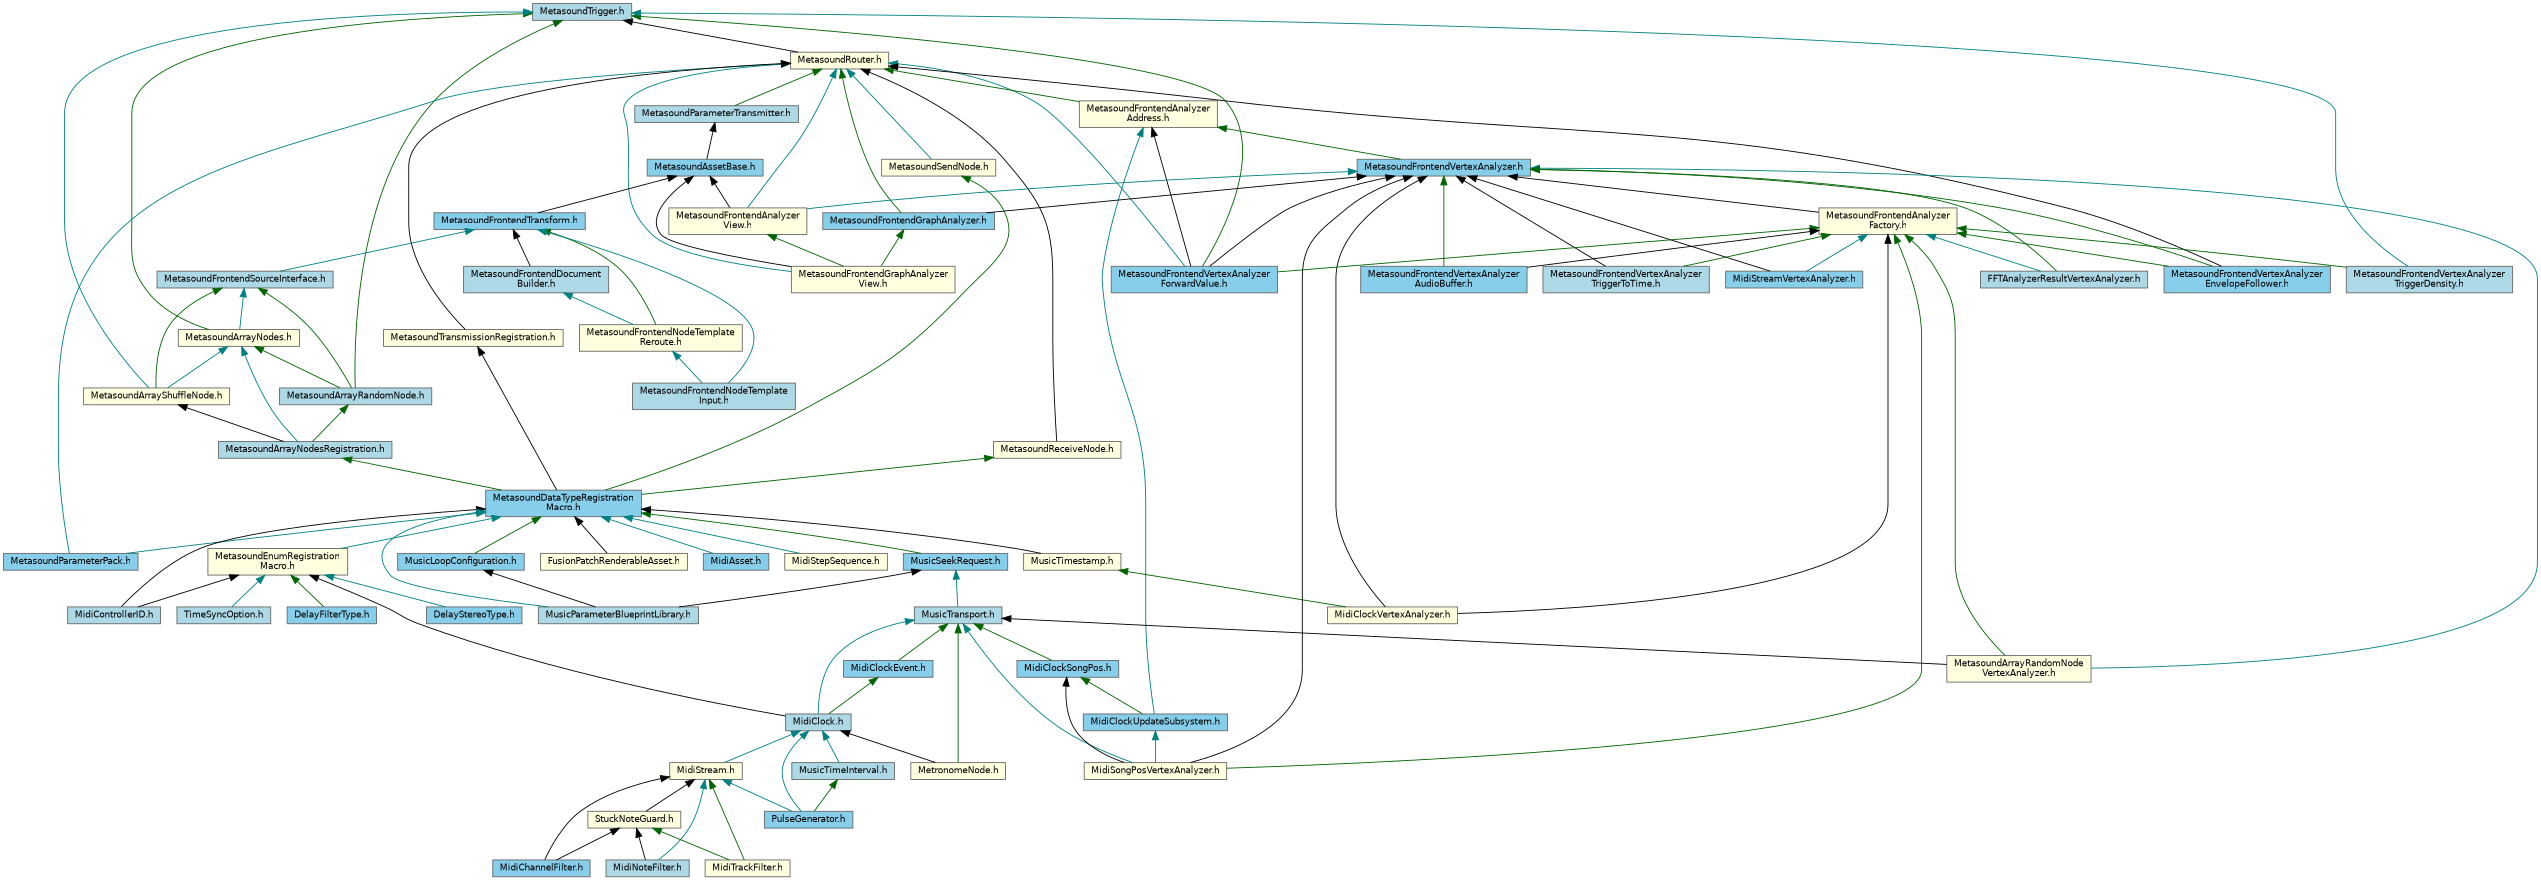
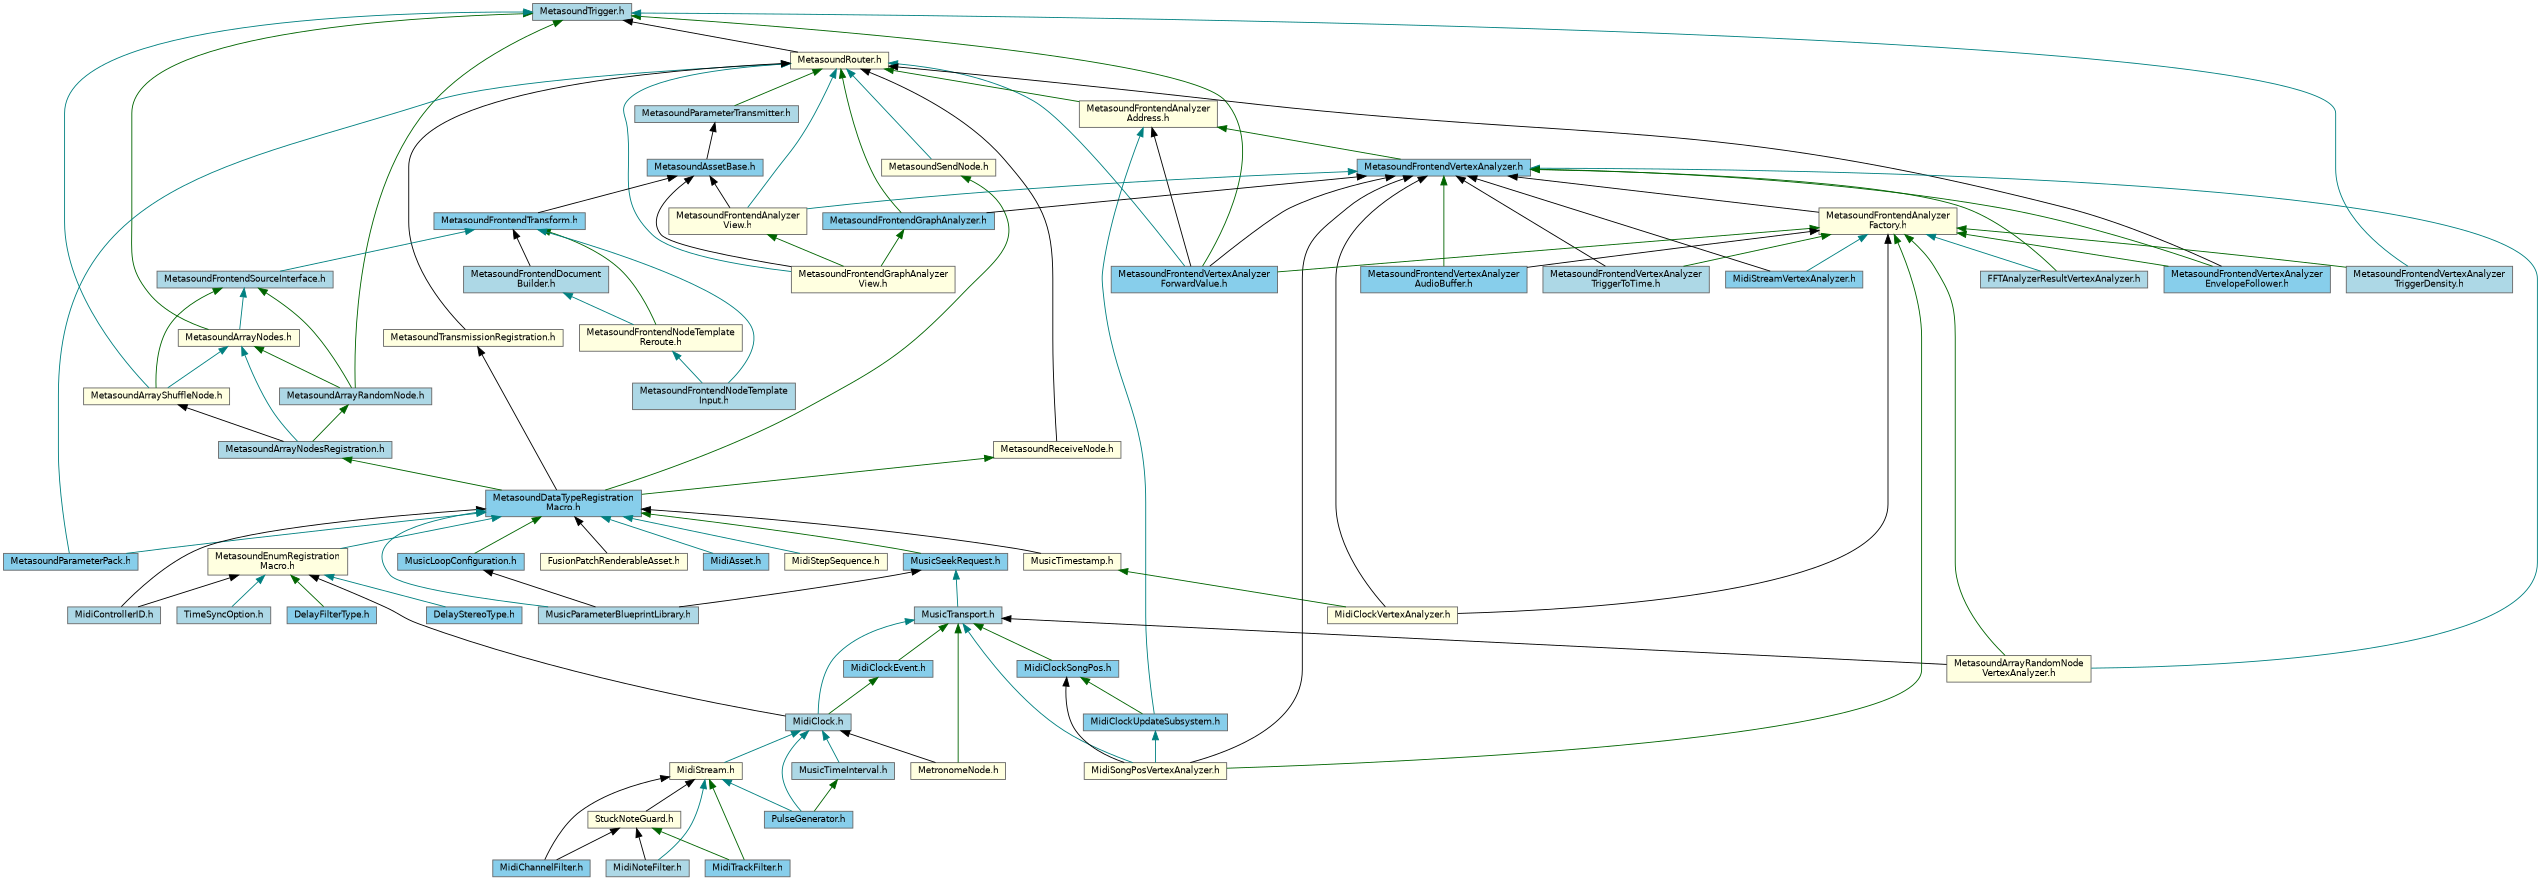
(748, 868) -> (748, 868)
